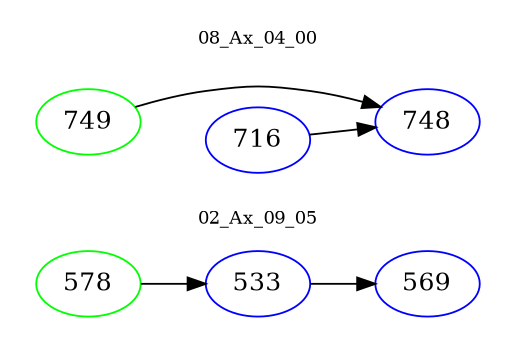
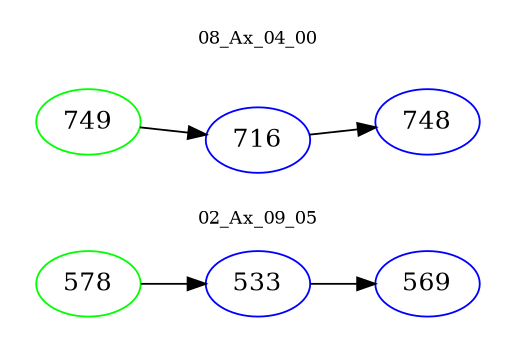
(249, 87) -> (164, 130)
